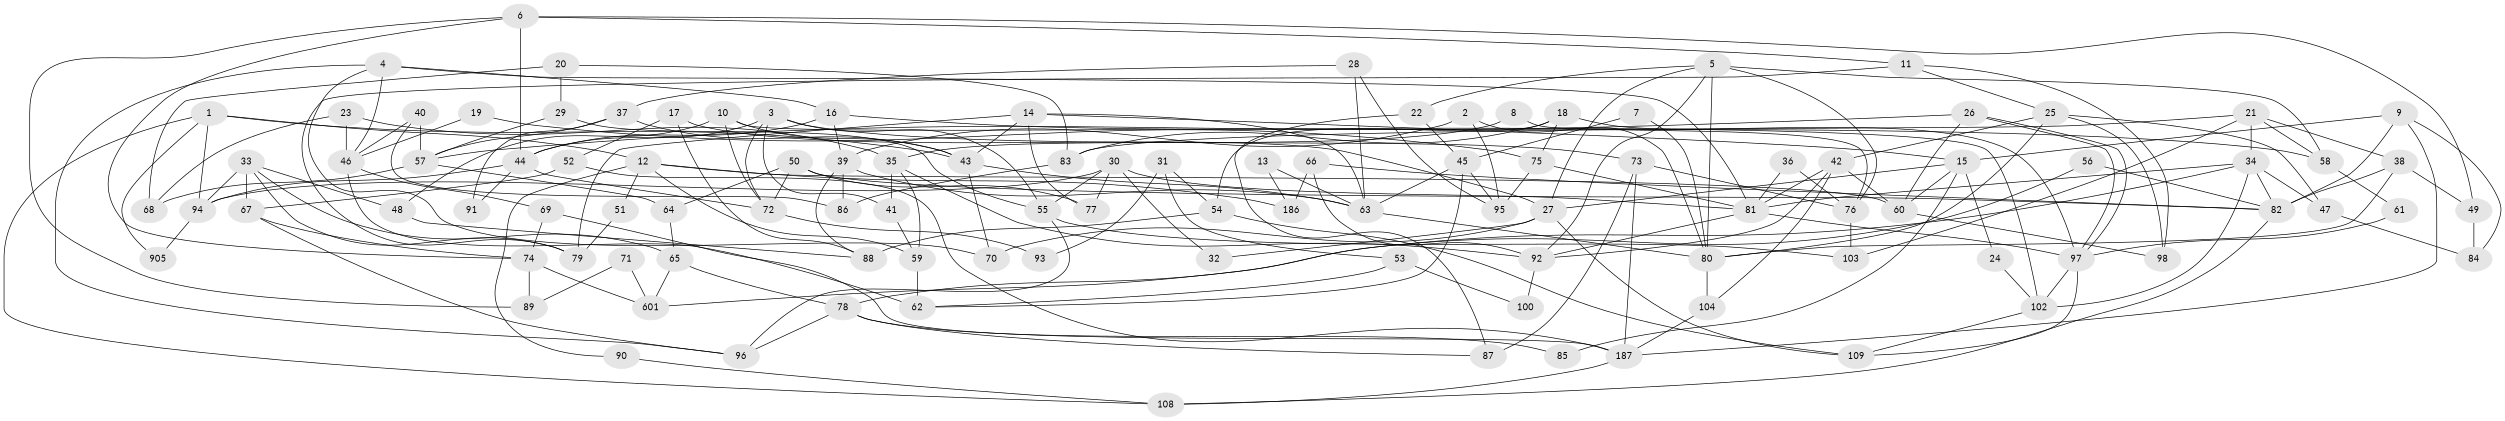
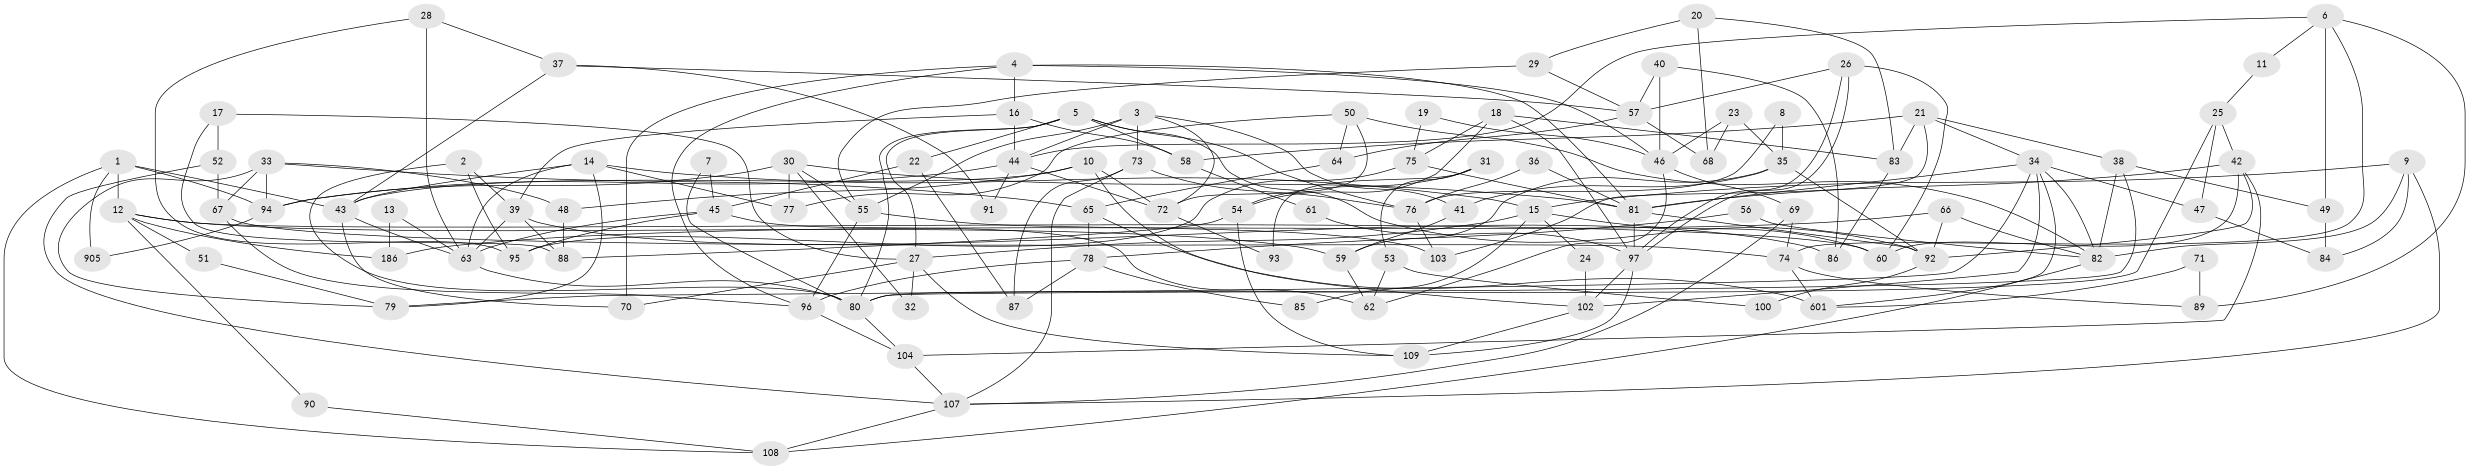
(730, 82) -> (1579, 285)
(2163, 259) -> none
none -> (856, 332)
(1624, 356) -> (952, 405)
